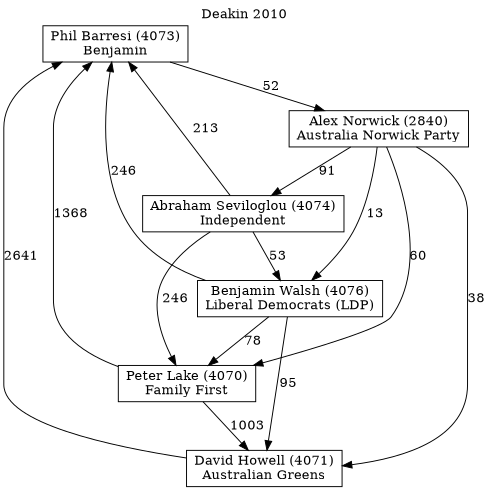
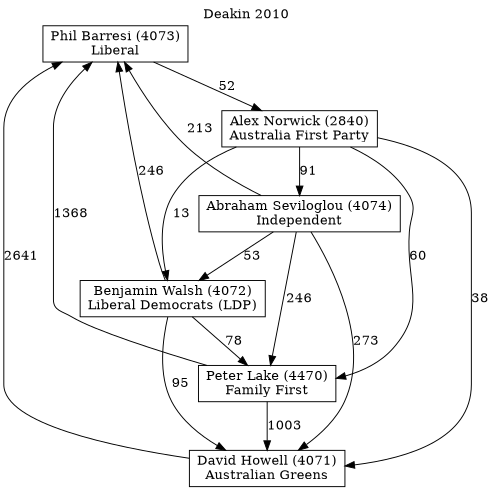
(115, 44) -> (115, 44)
(379, 129) -> (300, 129)
(290, 299) -> (173, 299)
none -> (352, 342)
(187, 384) -> (267, 384)
